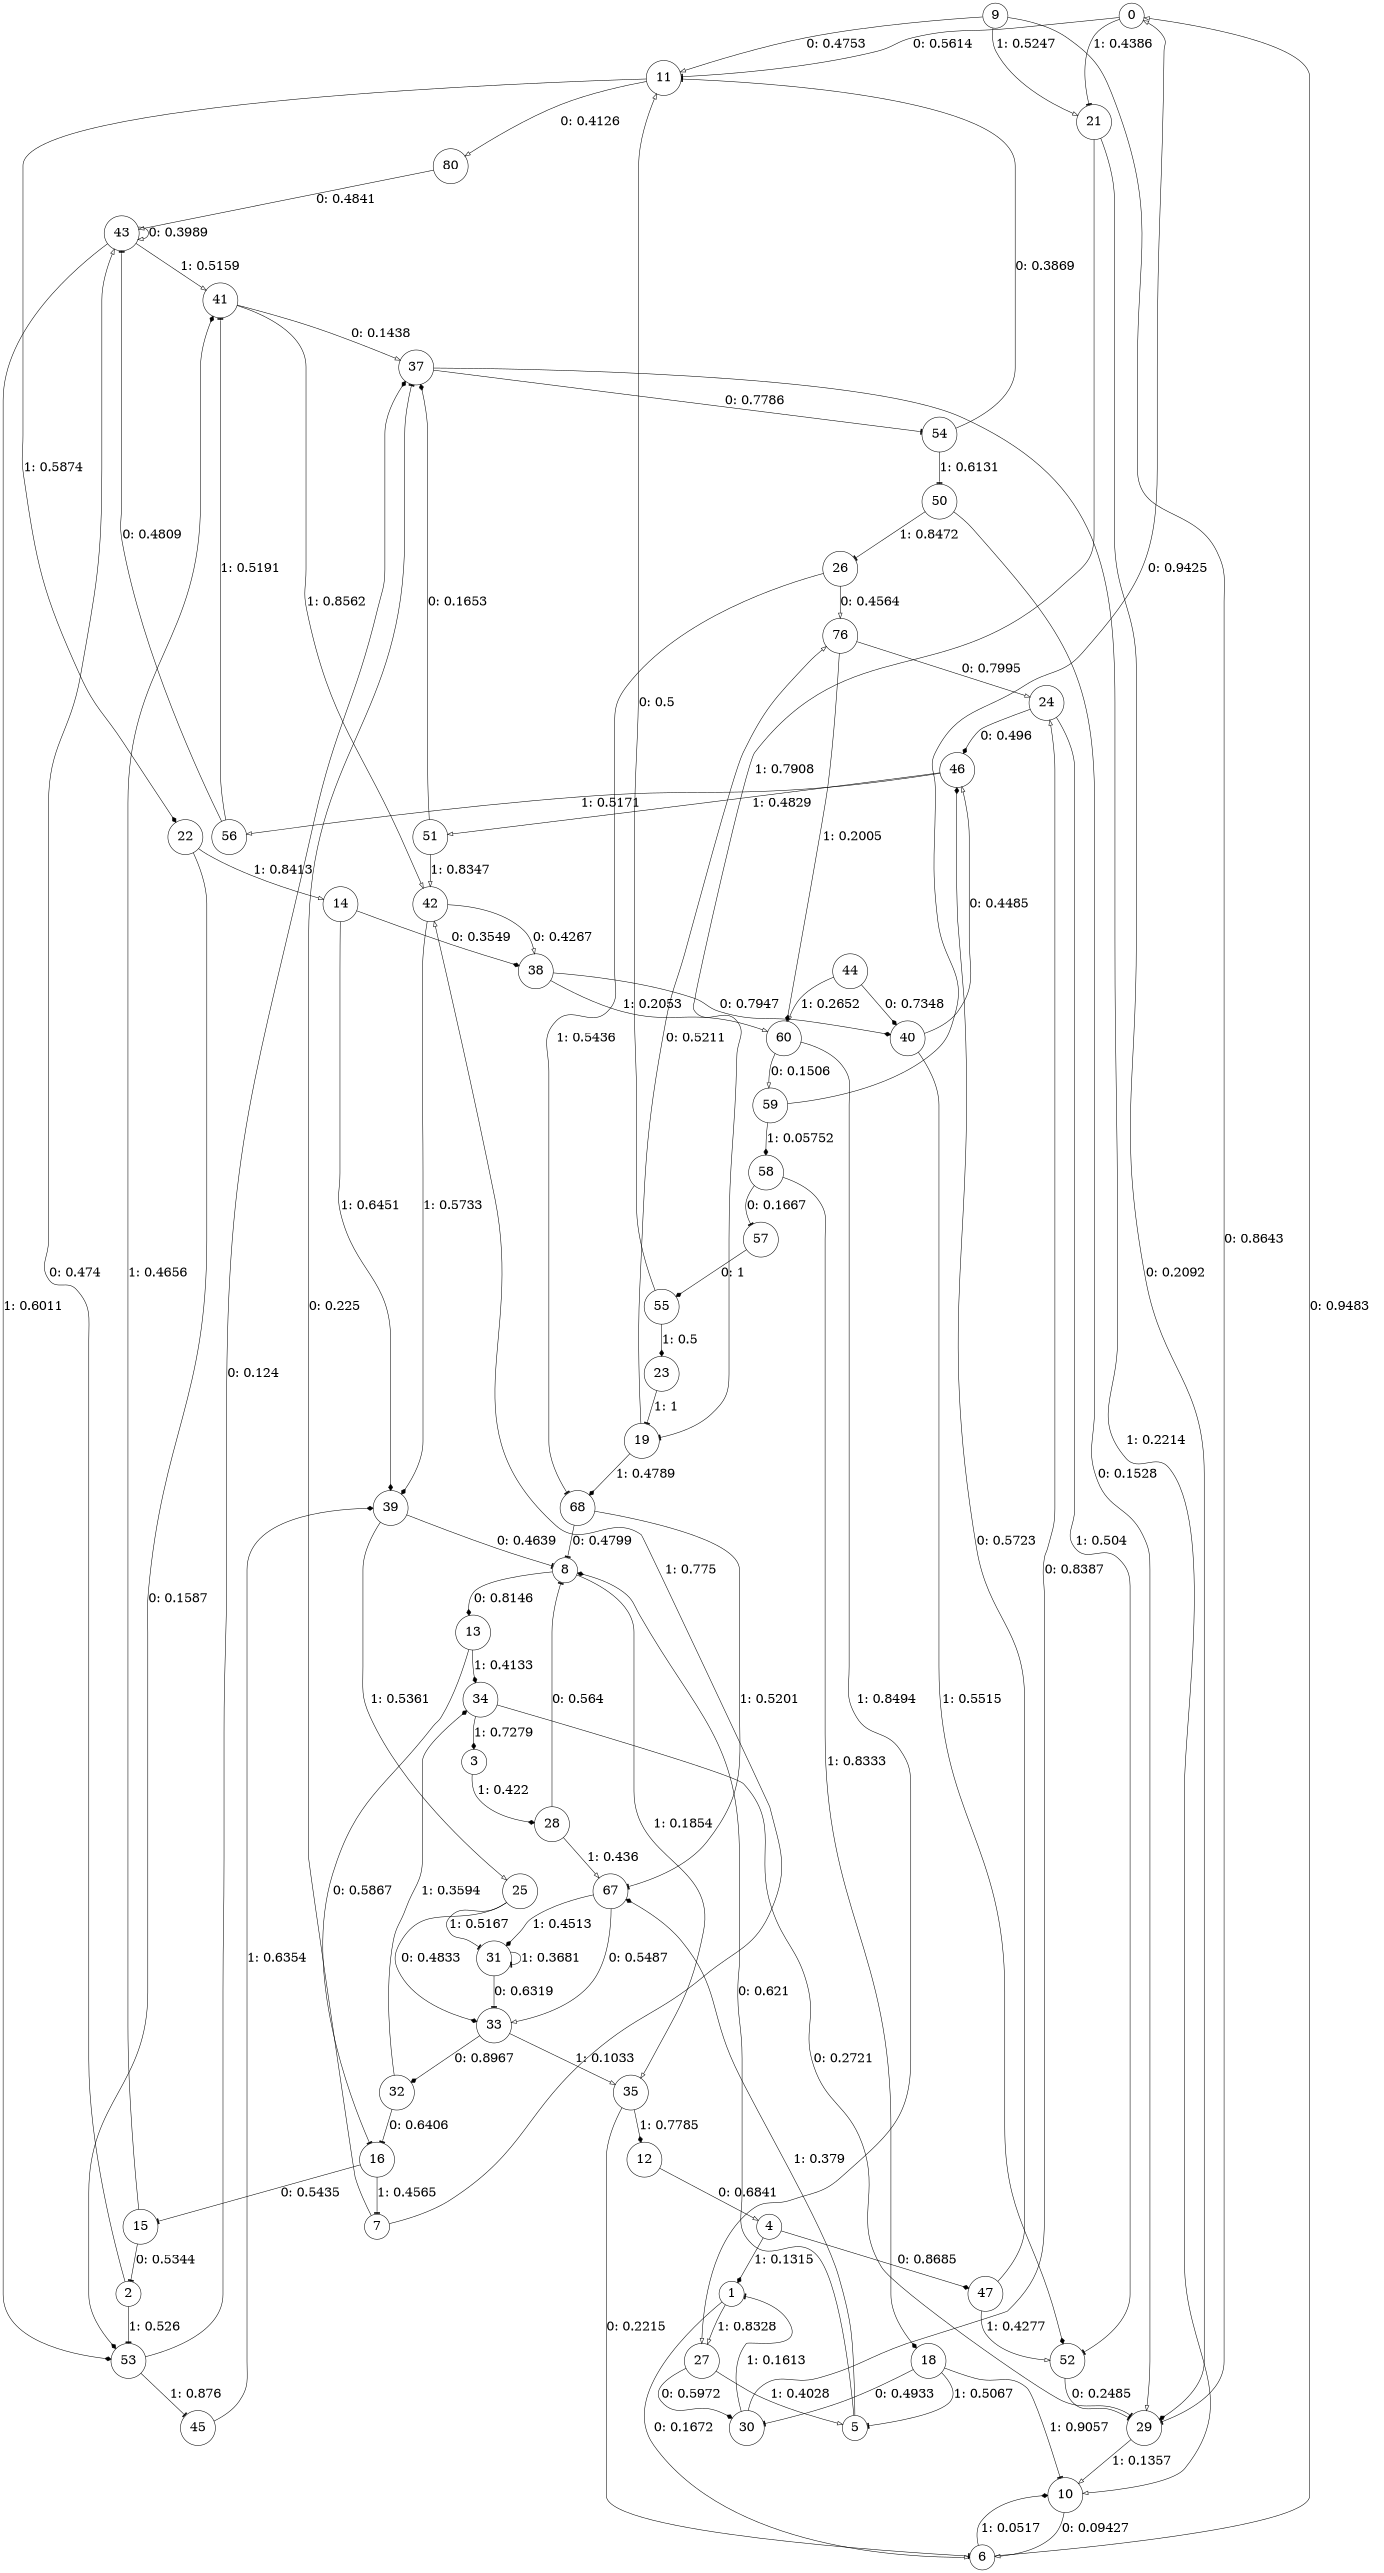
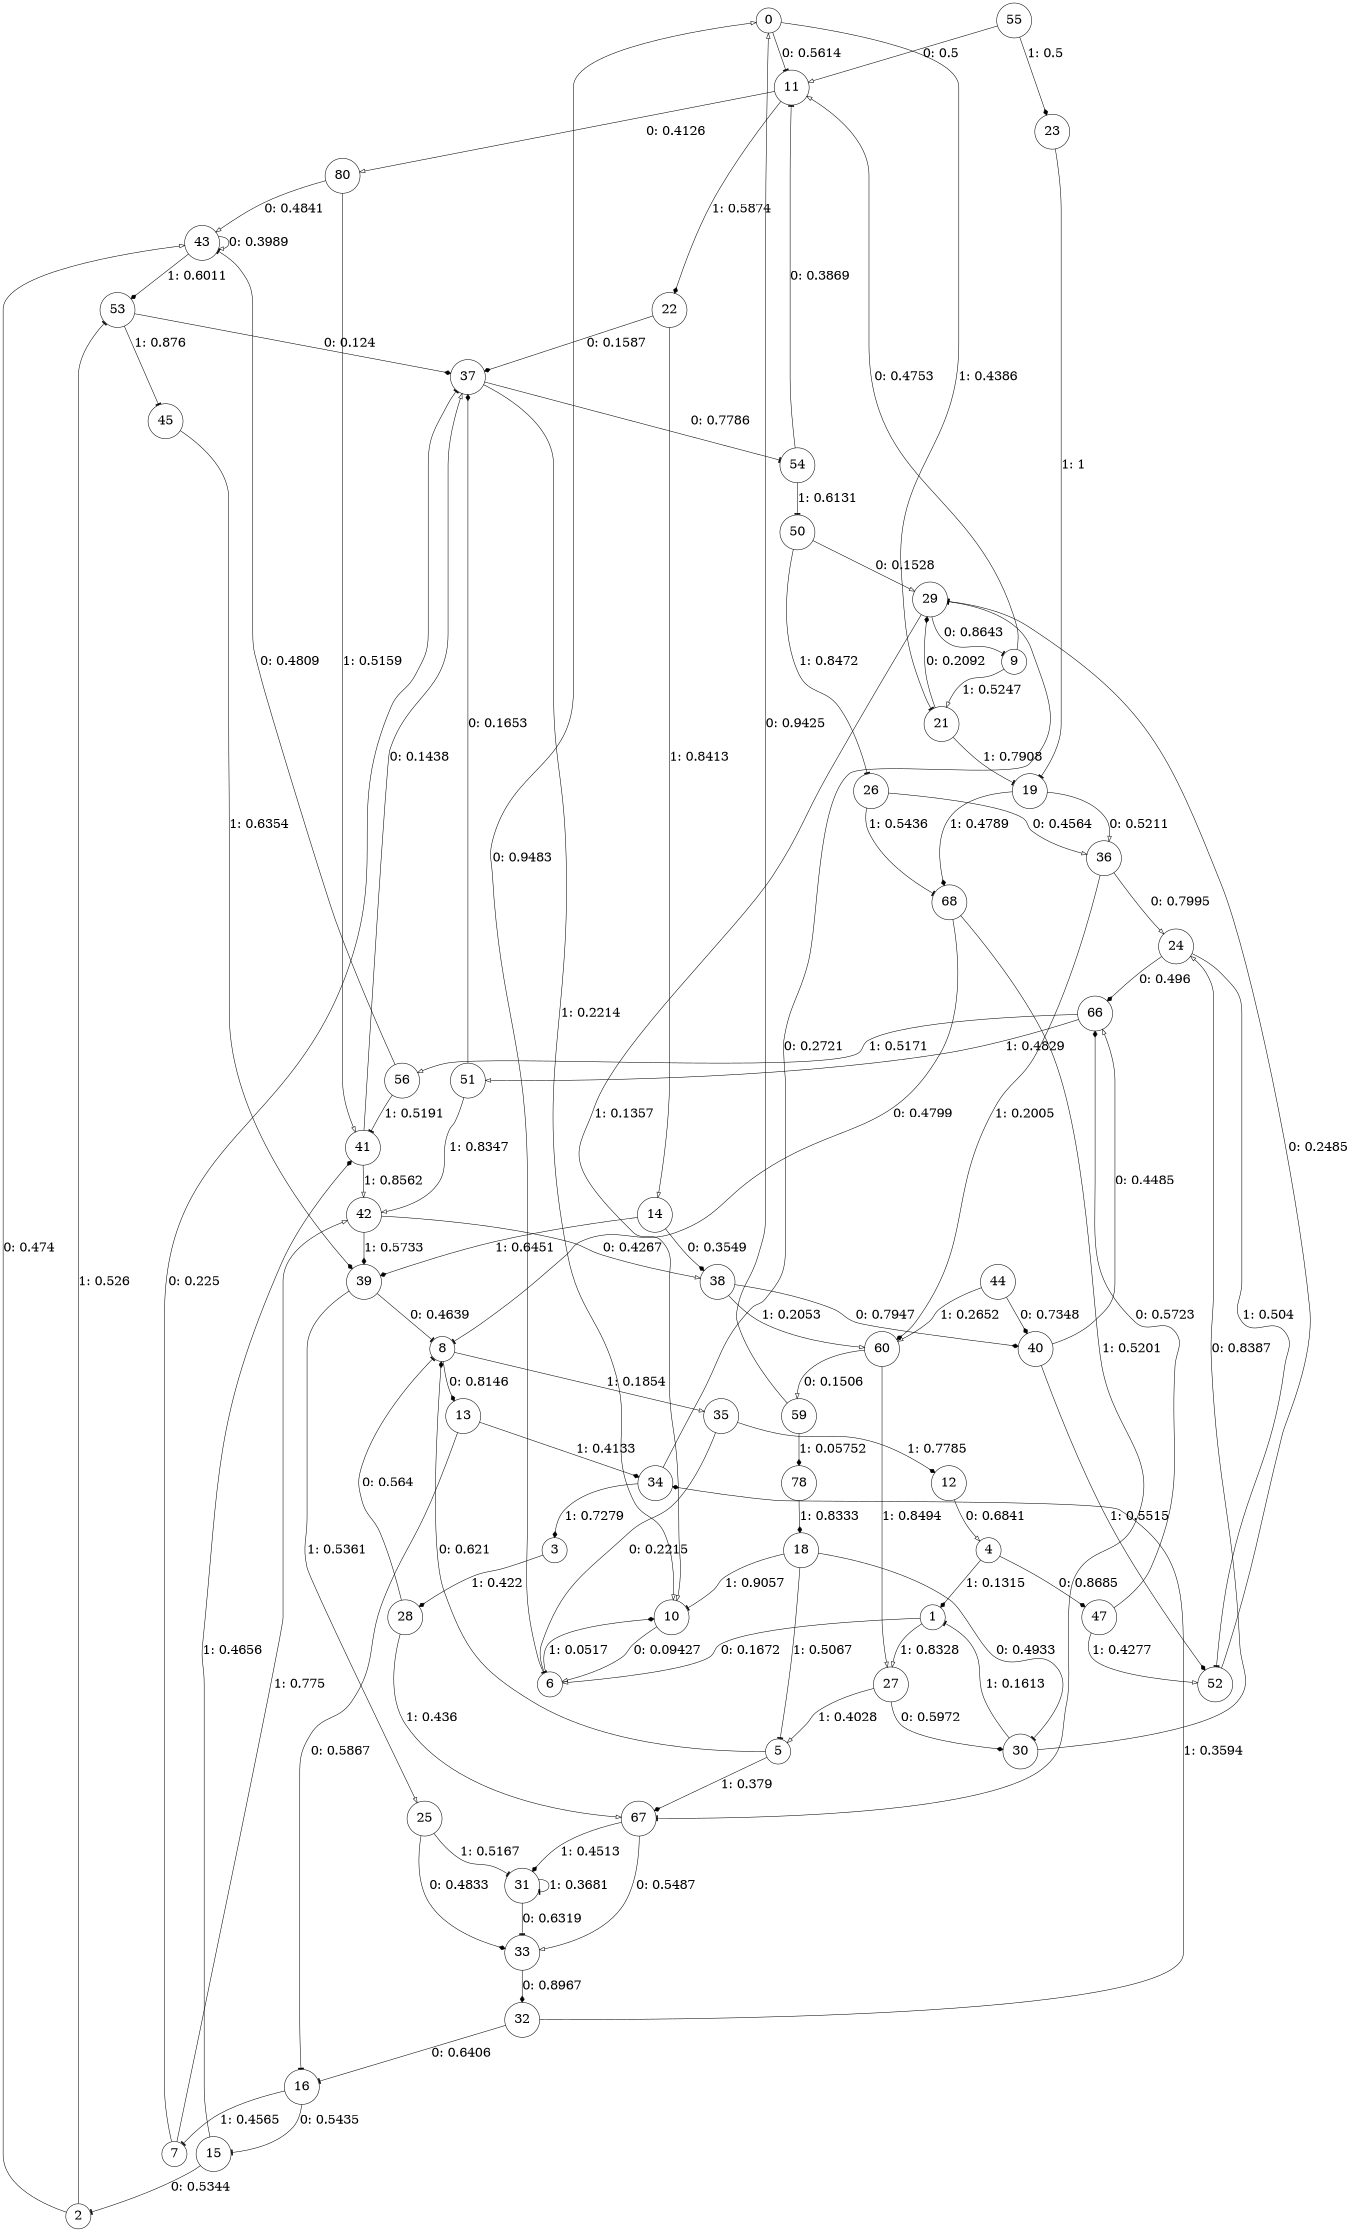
(169, 265) -> (343, 661)
(840, 636) -> (1104, 858)
(957, 770) -> (1095, 1014)
(766, 1173) -> (799, 1483)
(1224, 1183) -> (959, 647)
(761, 1240) -> none
(148, 1603) -> (568, 344)
(560, 2058) -> none
